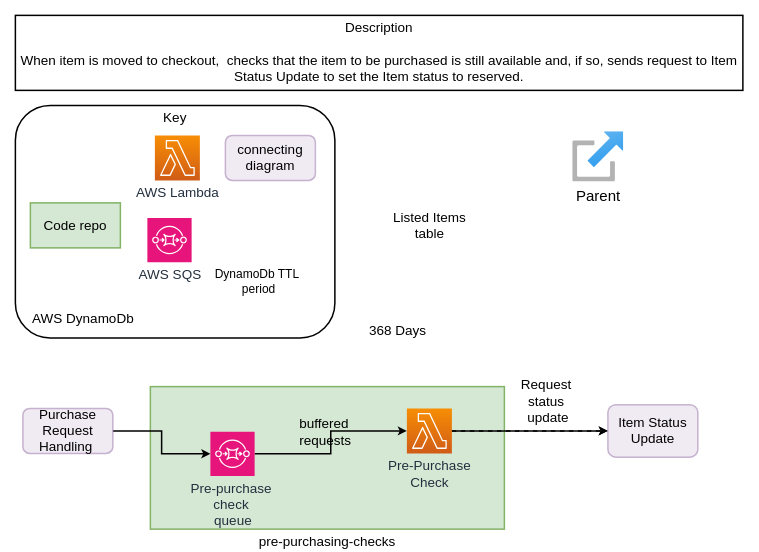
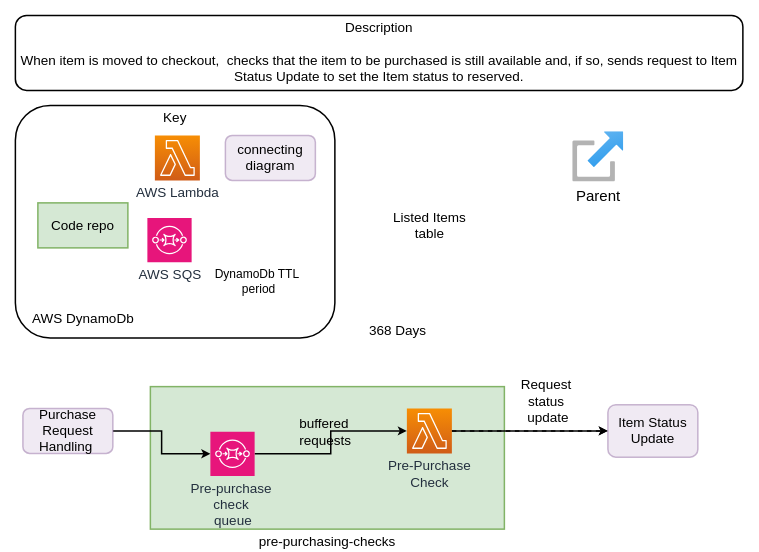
(379, 53) -> (379, 53)
(75, 225) -> (83, 225)
